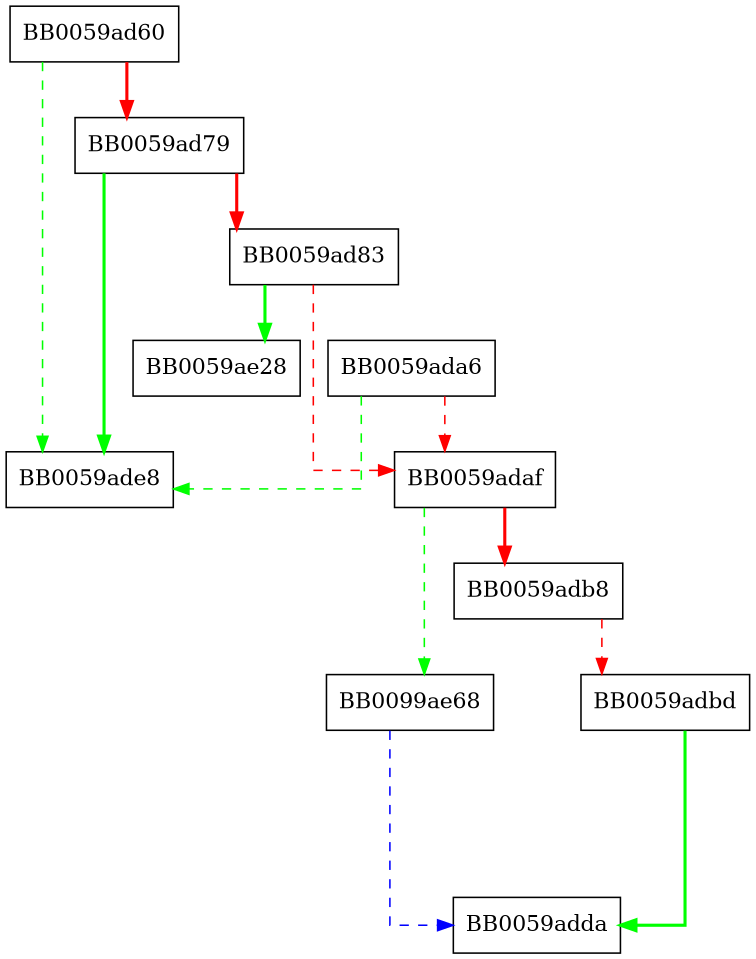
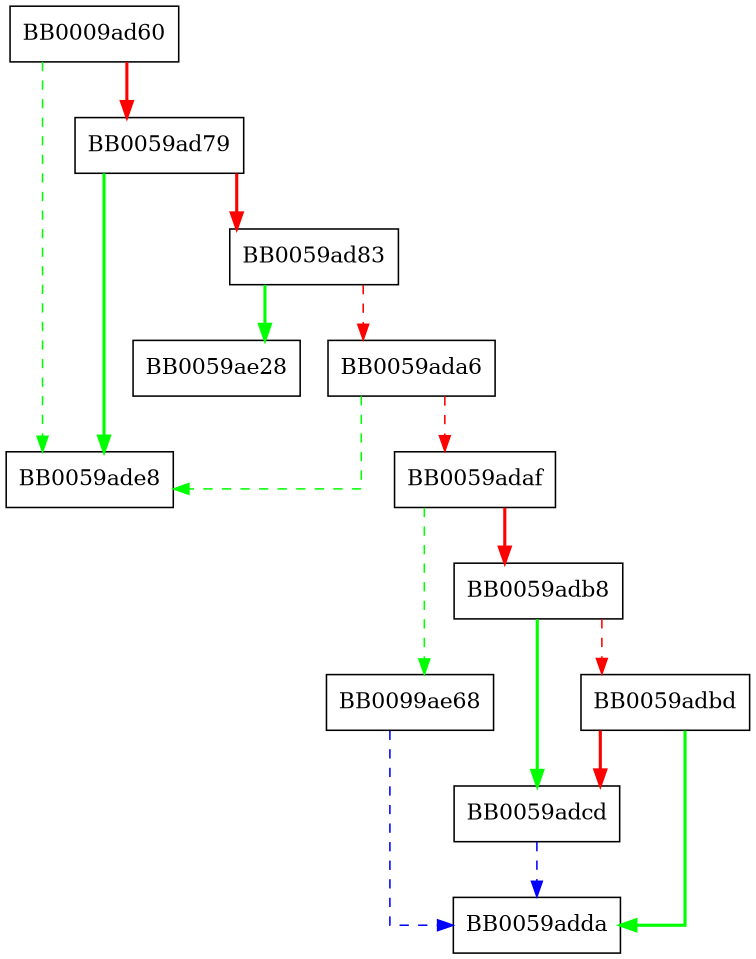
(94, 34) -> (94, 34)
(313, 410) -> (363, 305)
none -> (537, 814)
